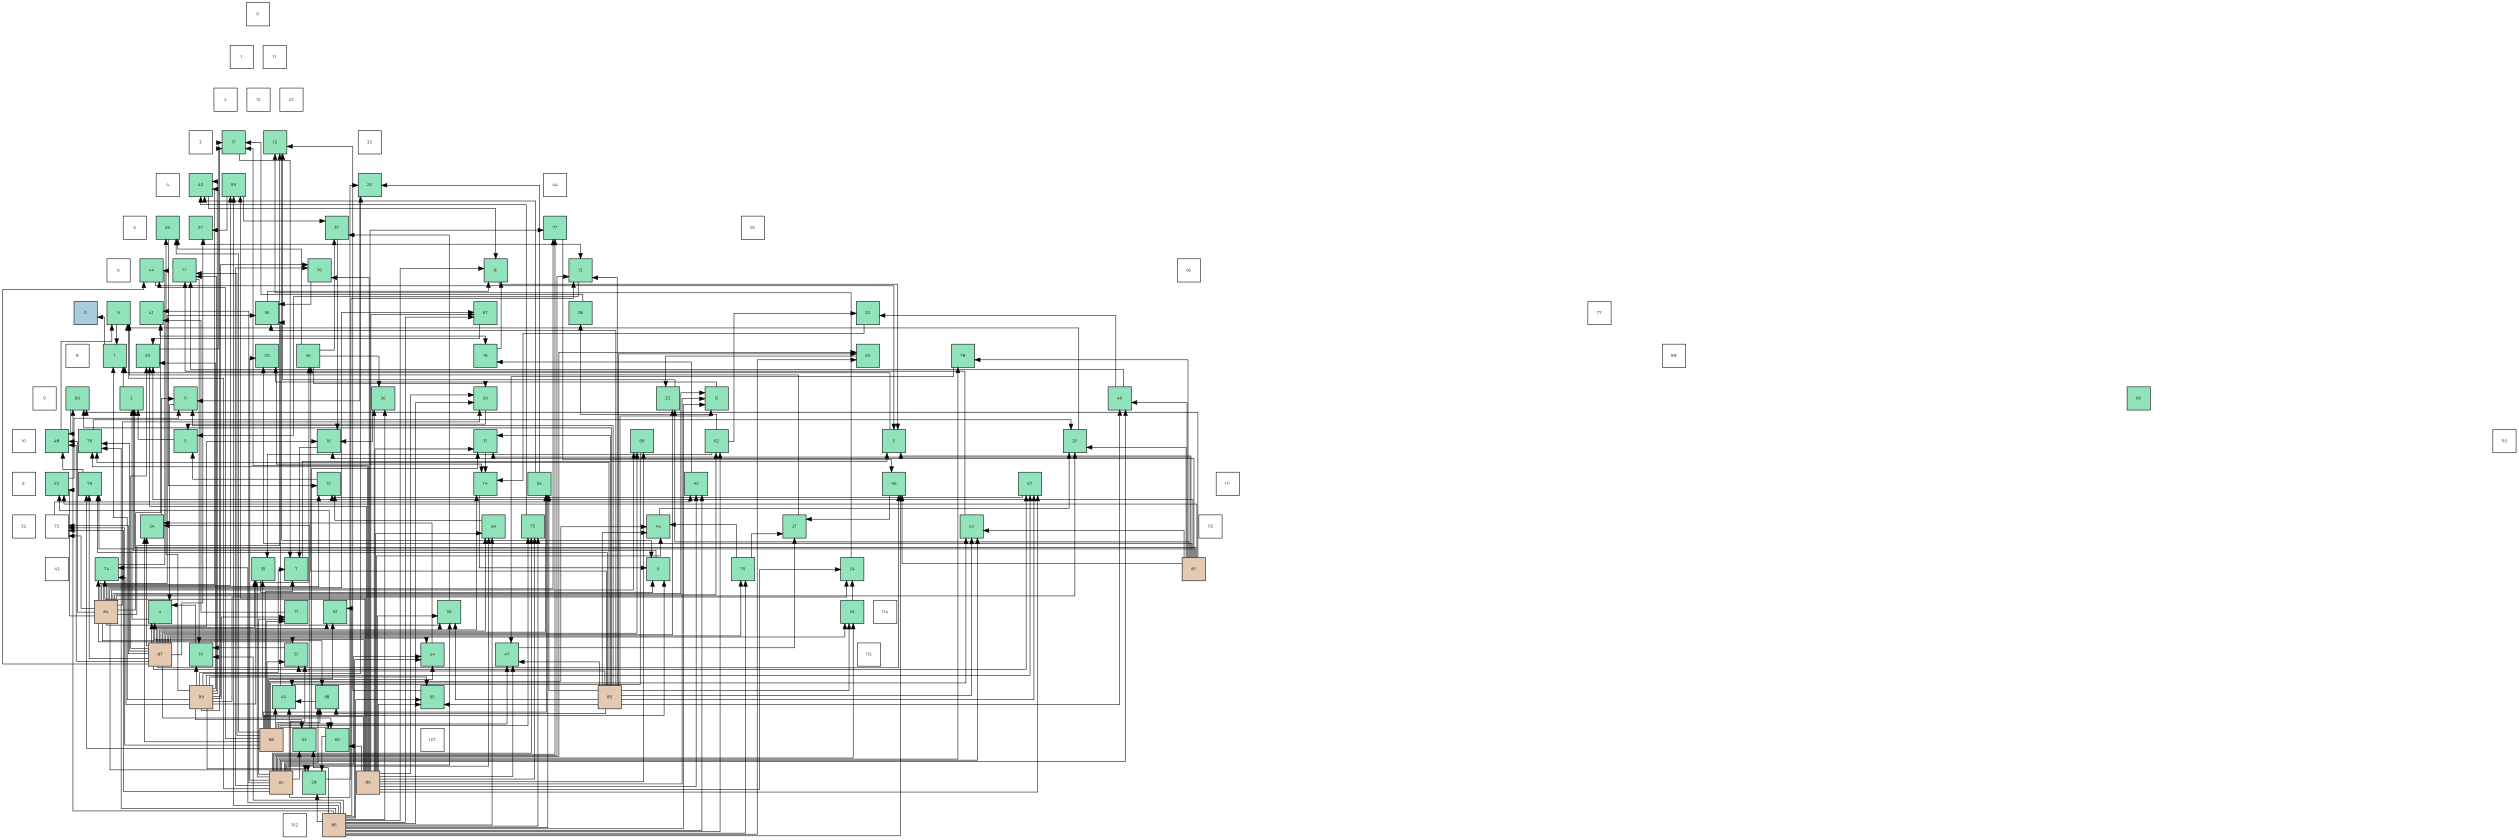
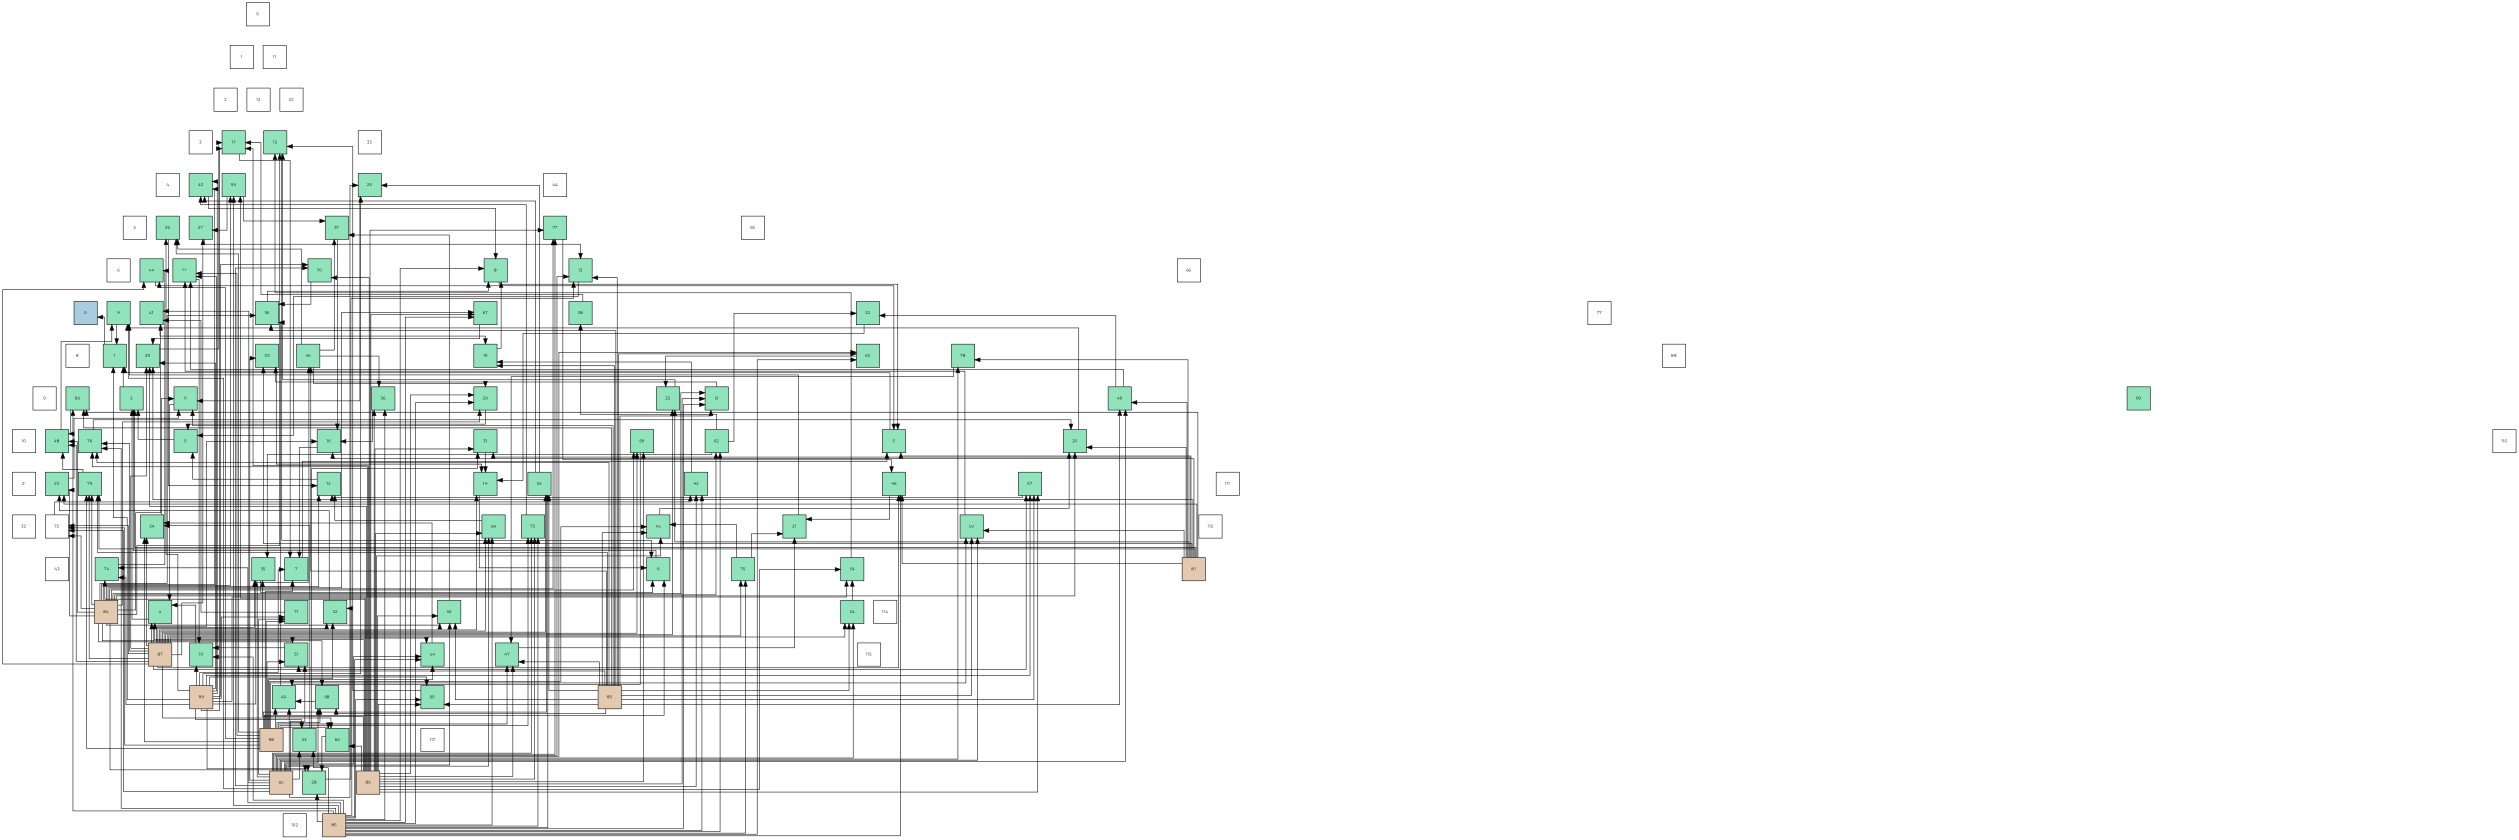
(601, 435) -> (615, 470)
(98, 593) -> (92, 554)
(432, 740) -> (432, 740)
